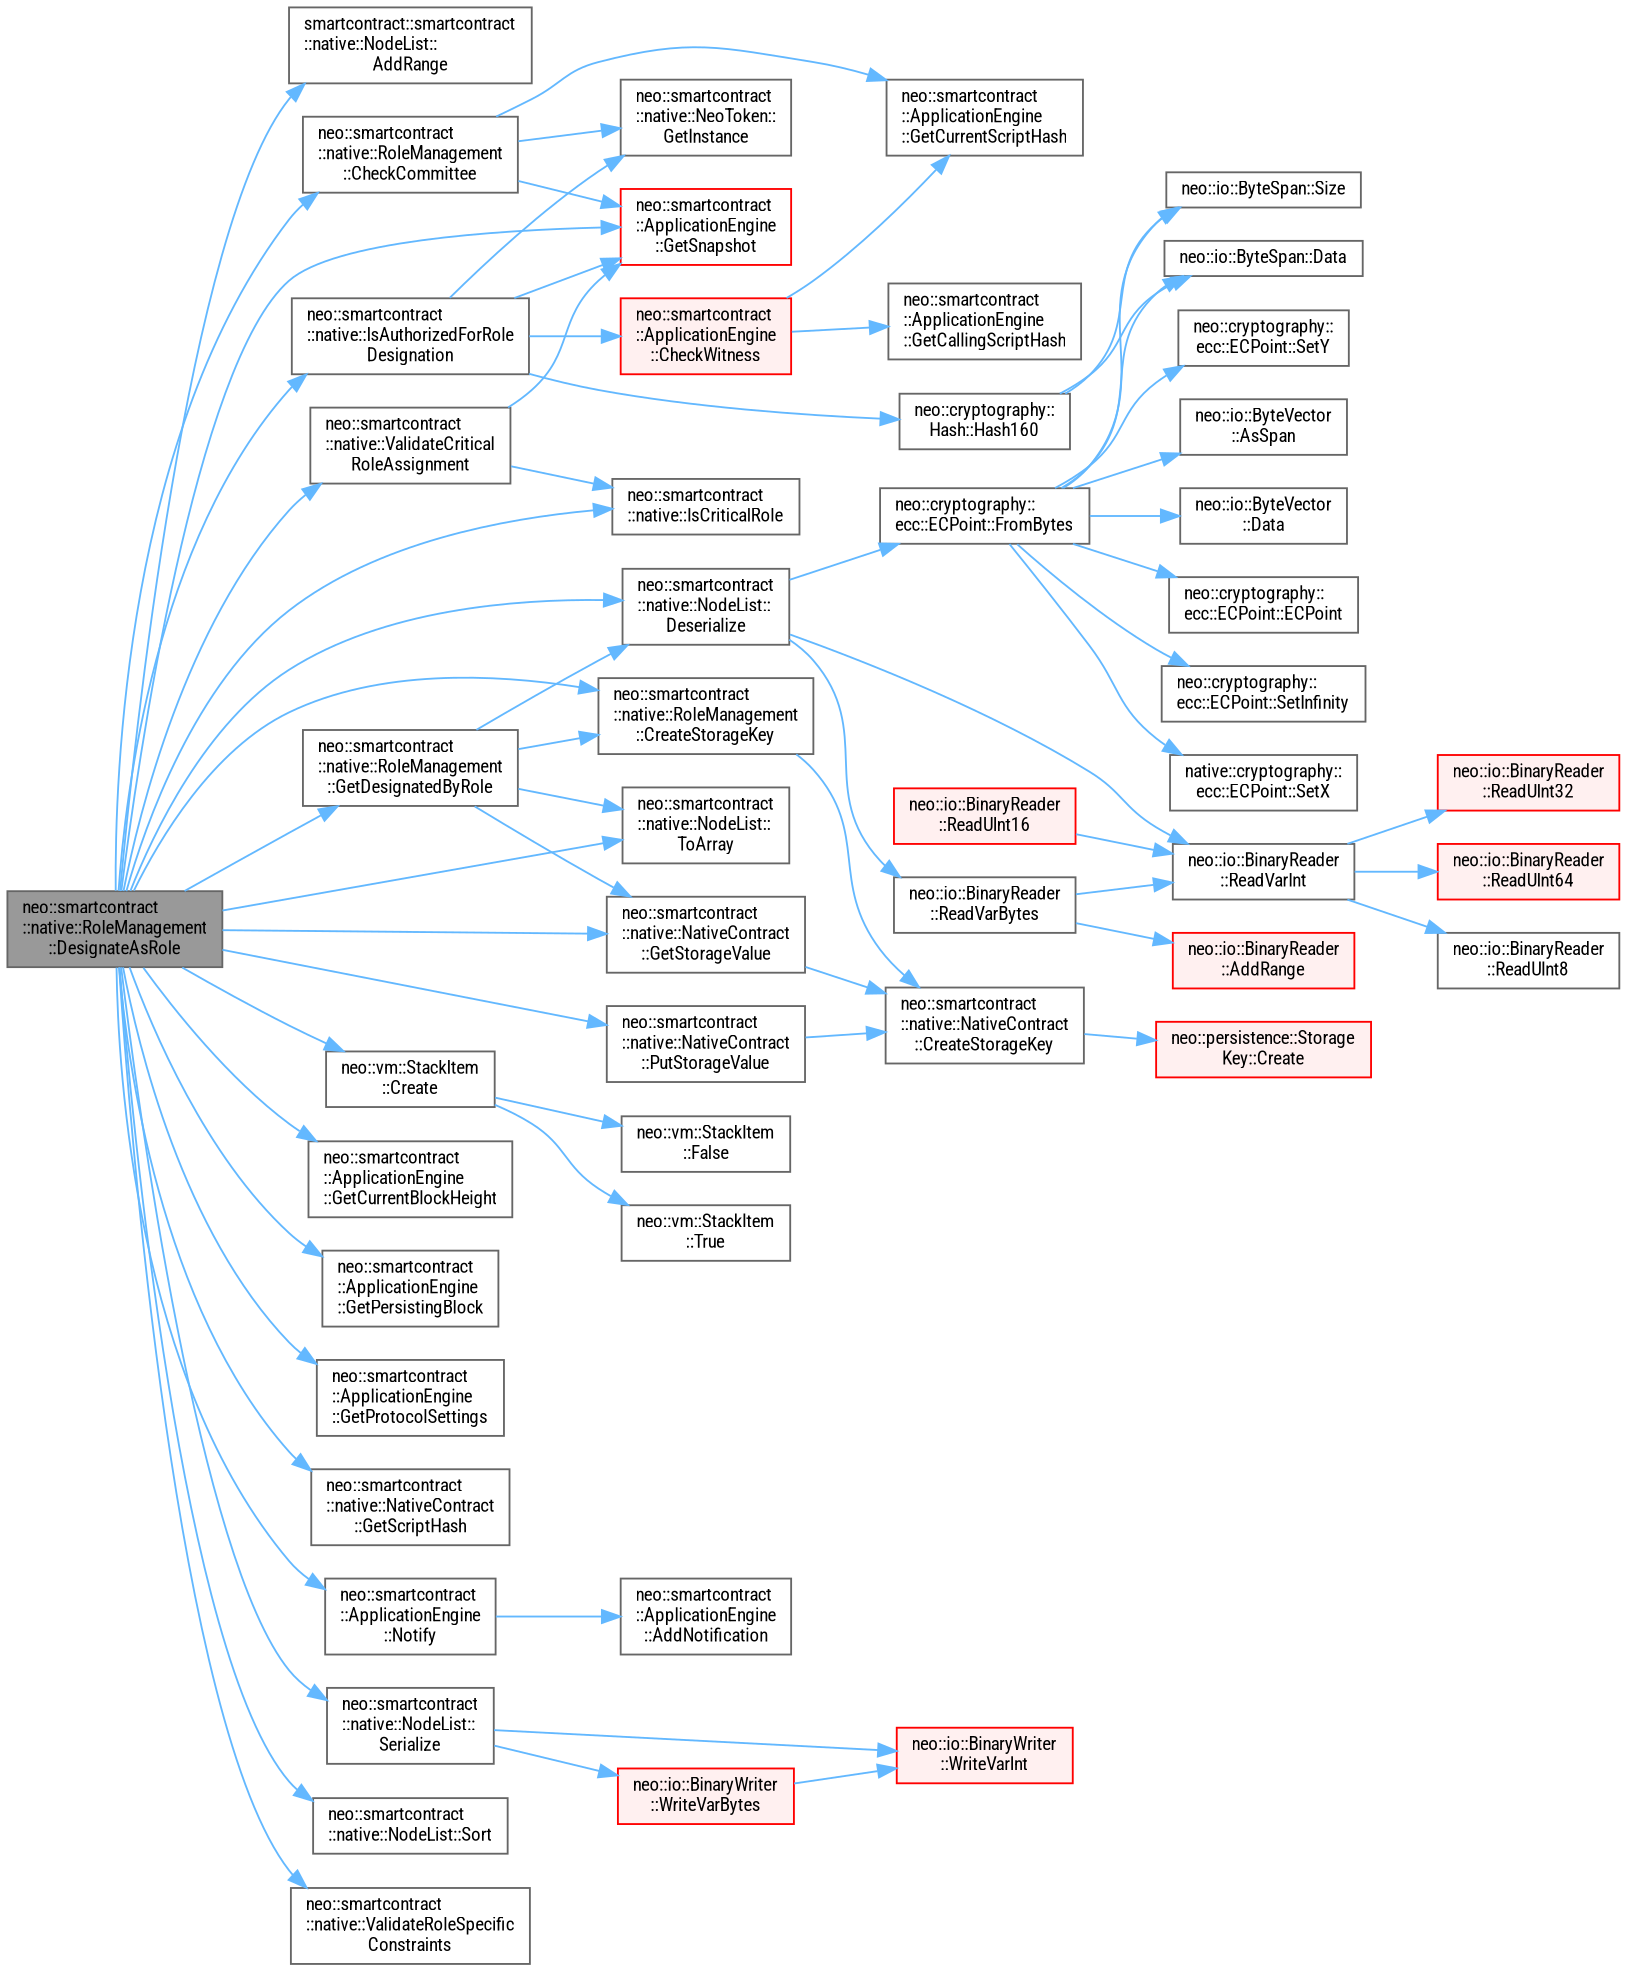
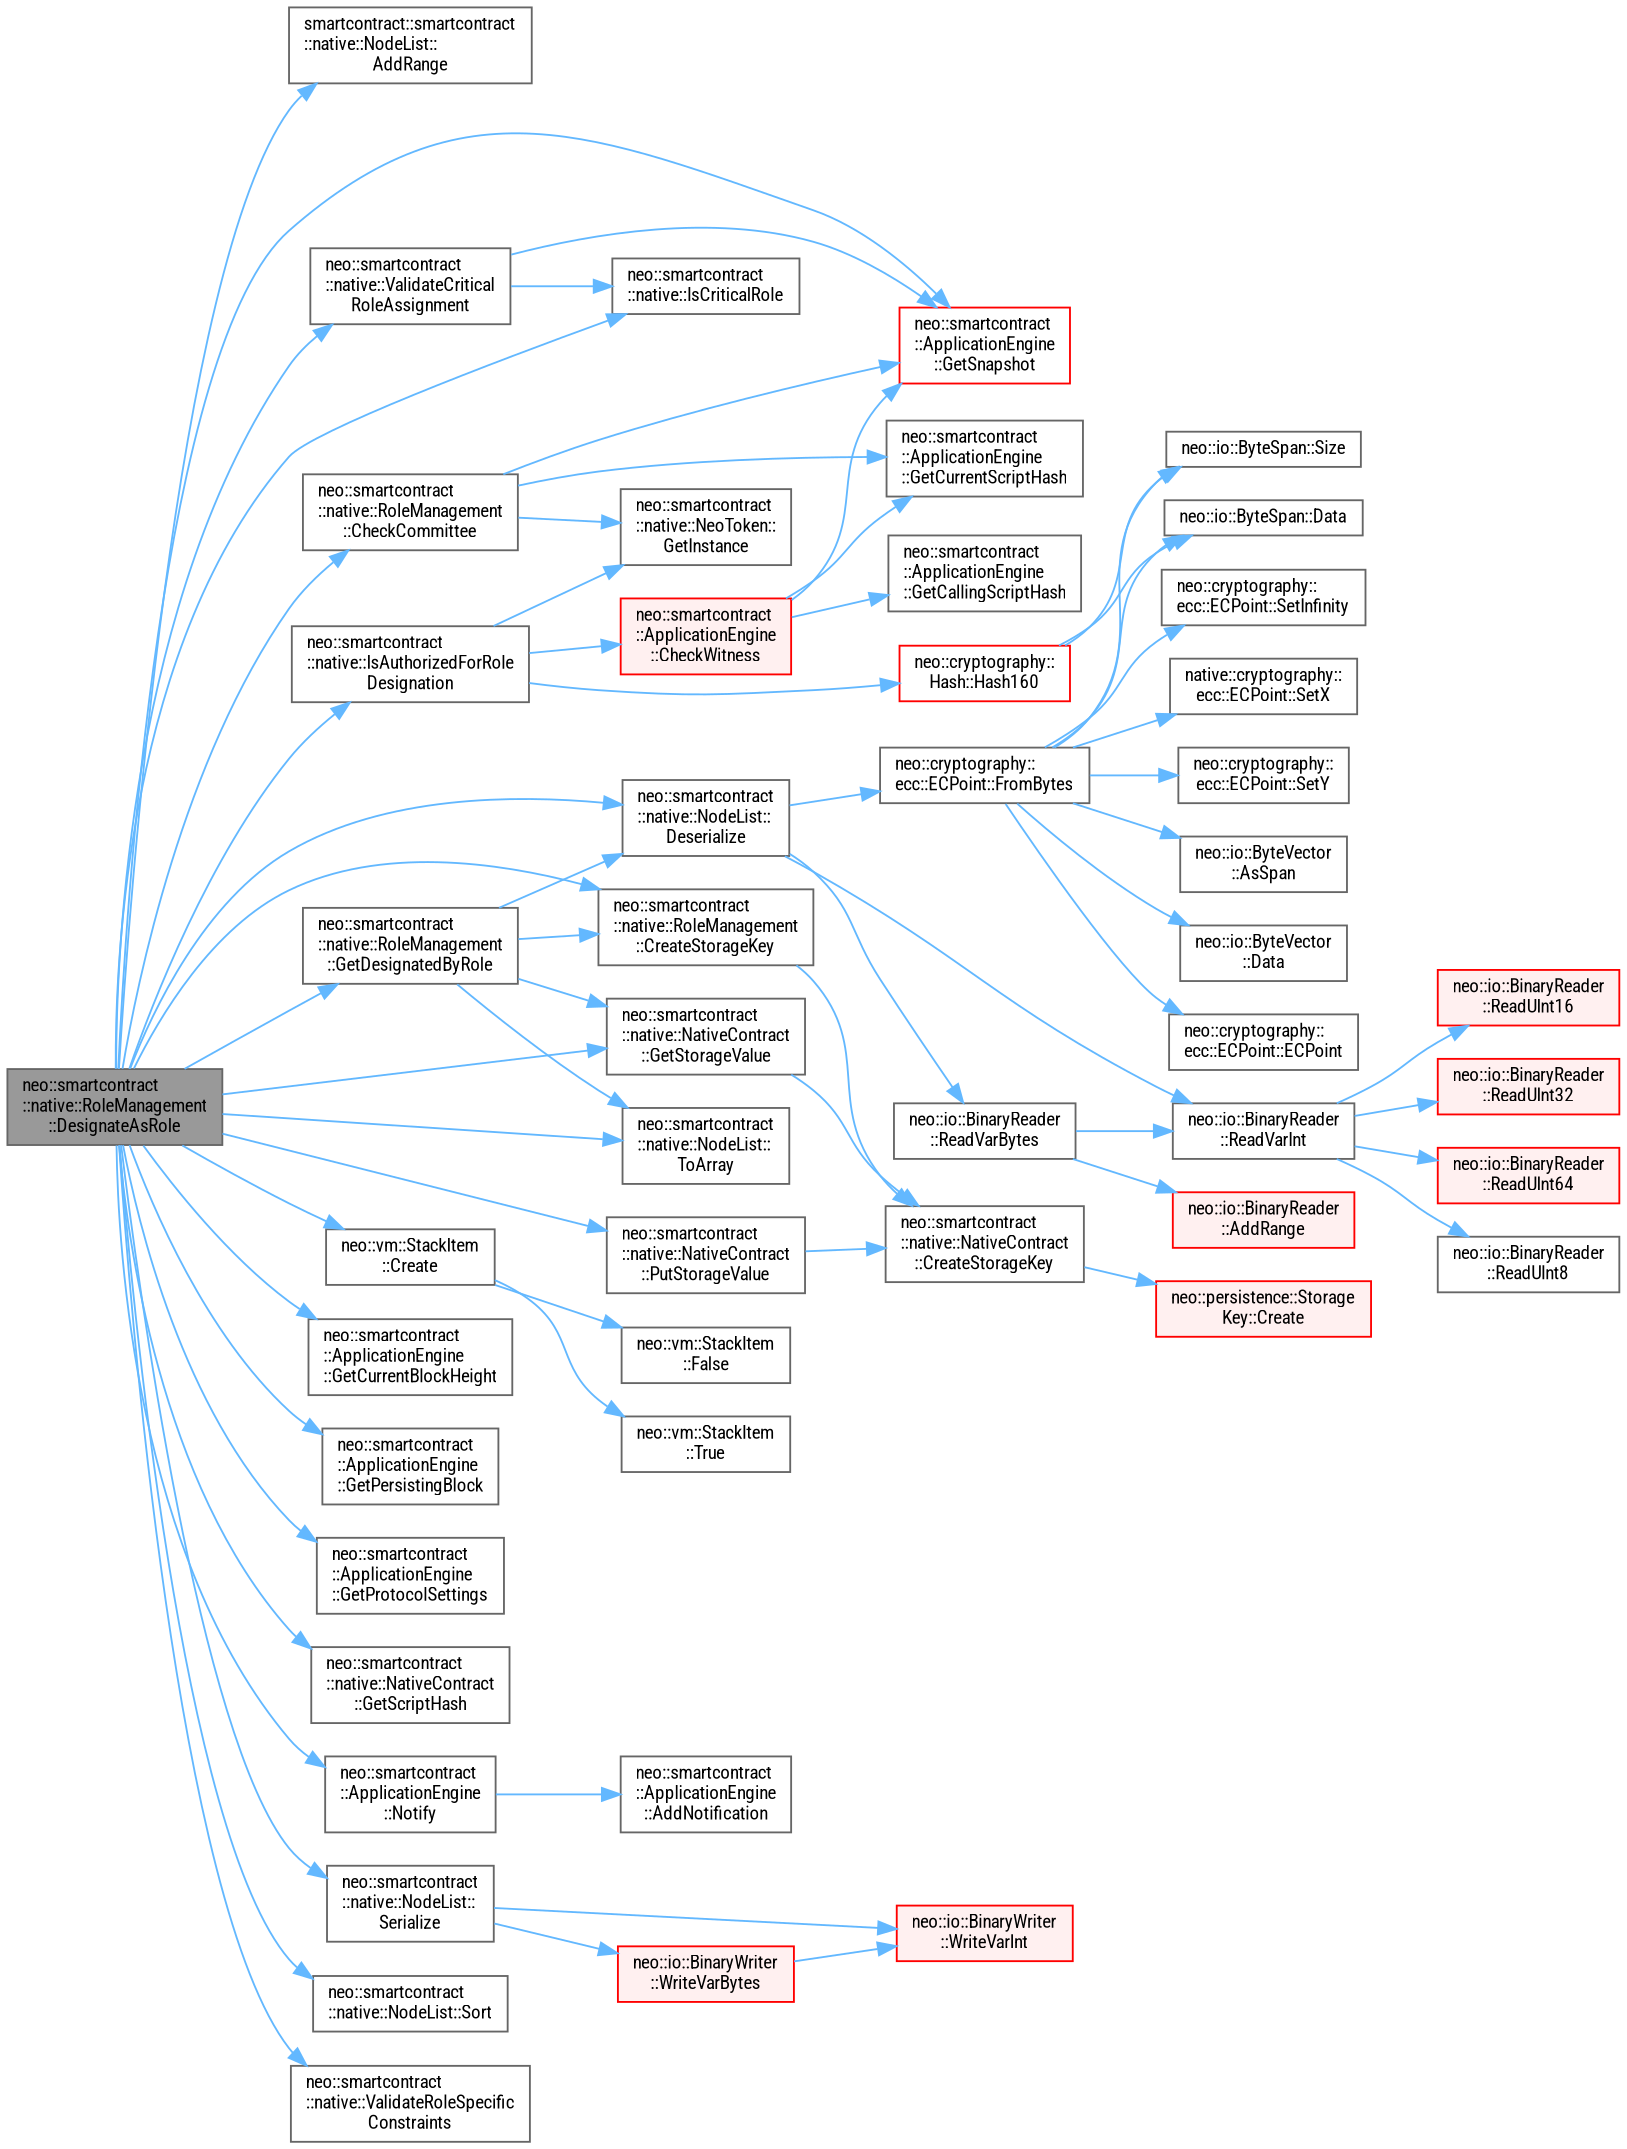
(559, 281) -> (846, 502)
(985, 422) -> (985, 673)
(1115, 842) -> (1396, 1071)
